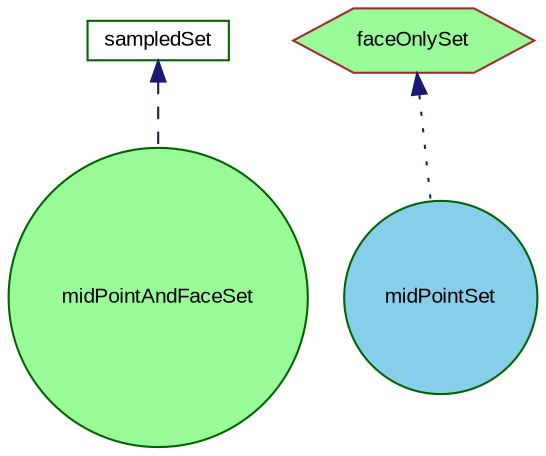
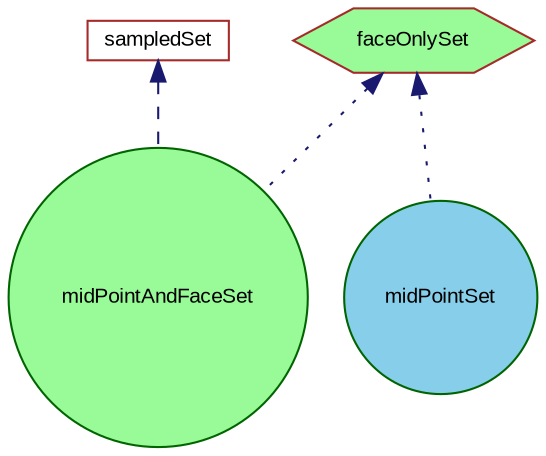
(158, 41) -> (158, 41)
none -> (316, 140)
